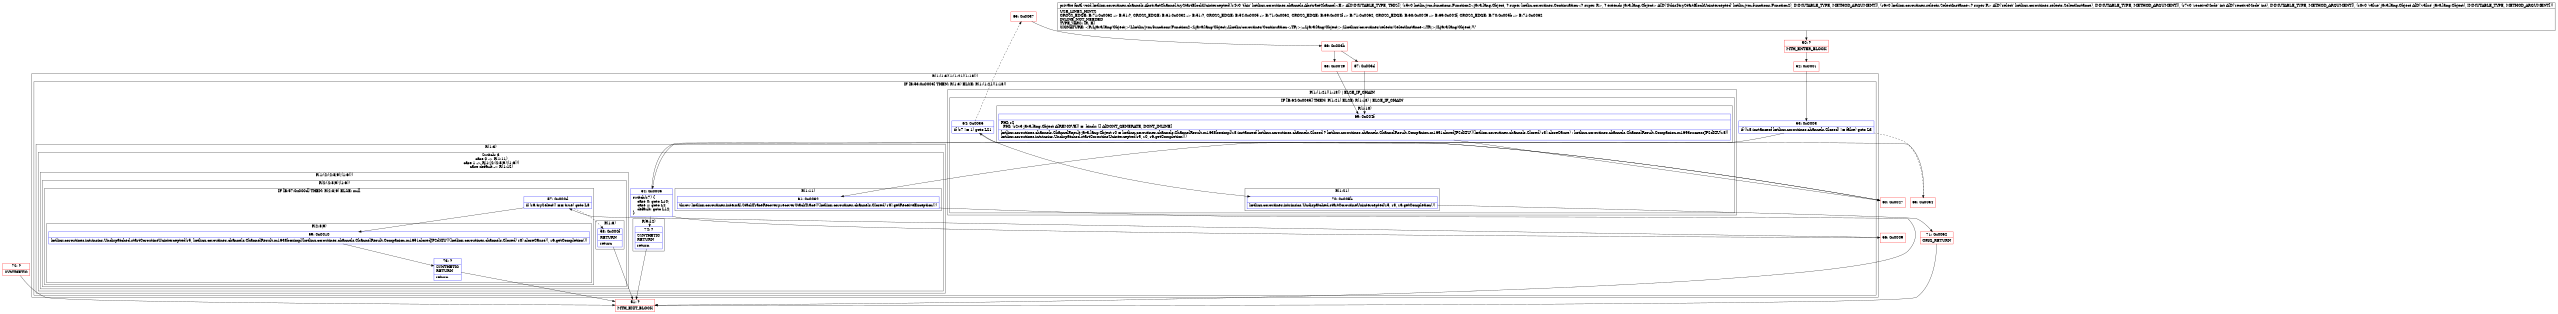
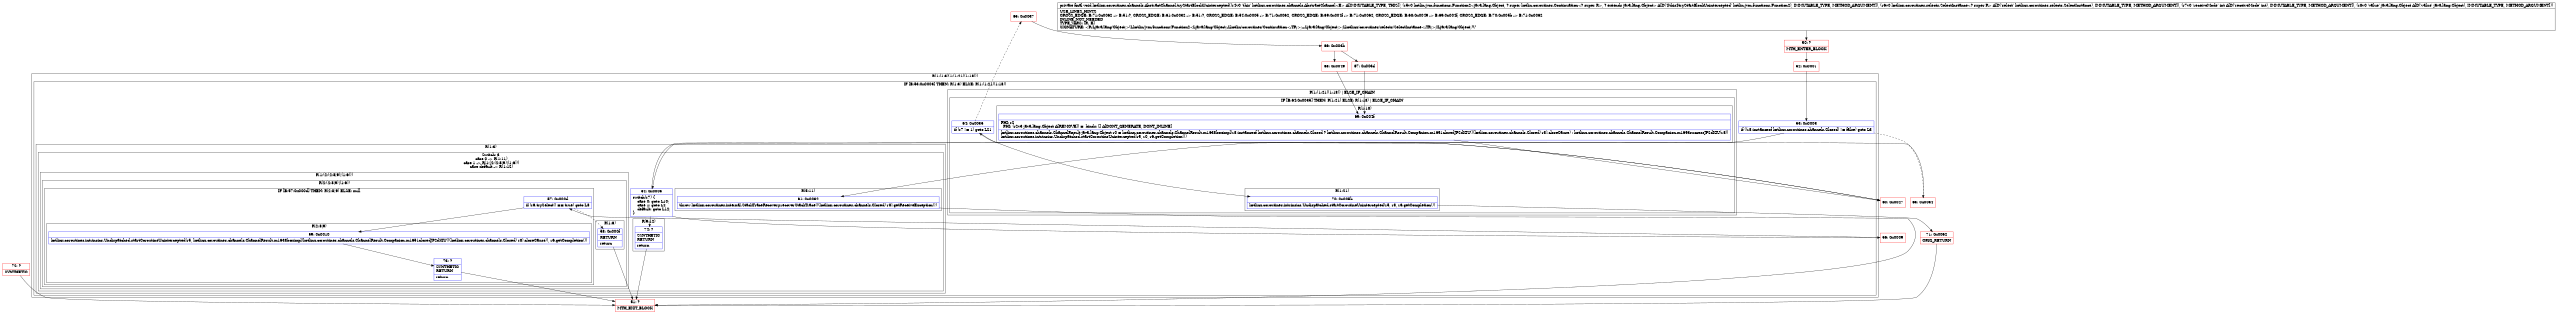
(808, 191) -> (808, 191)
